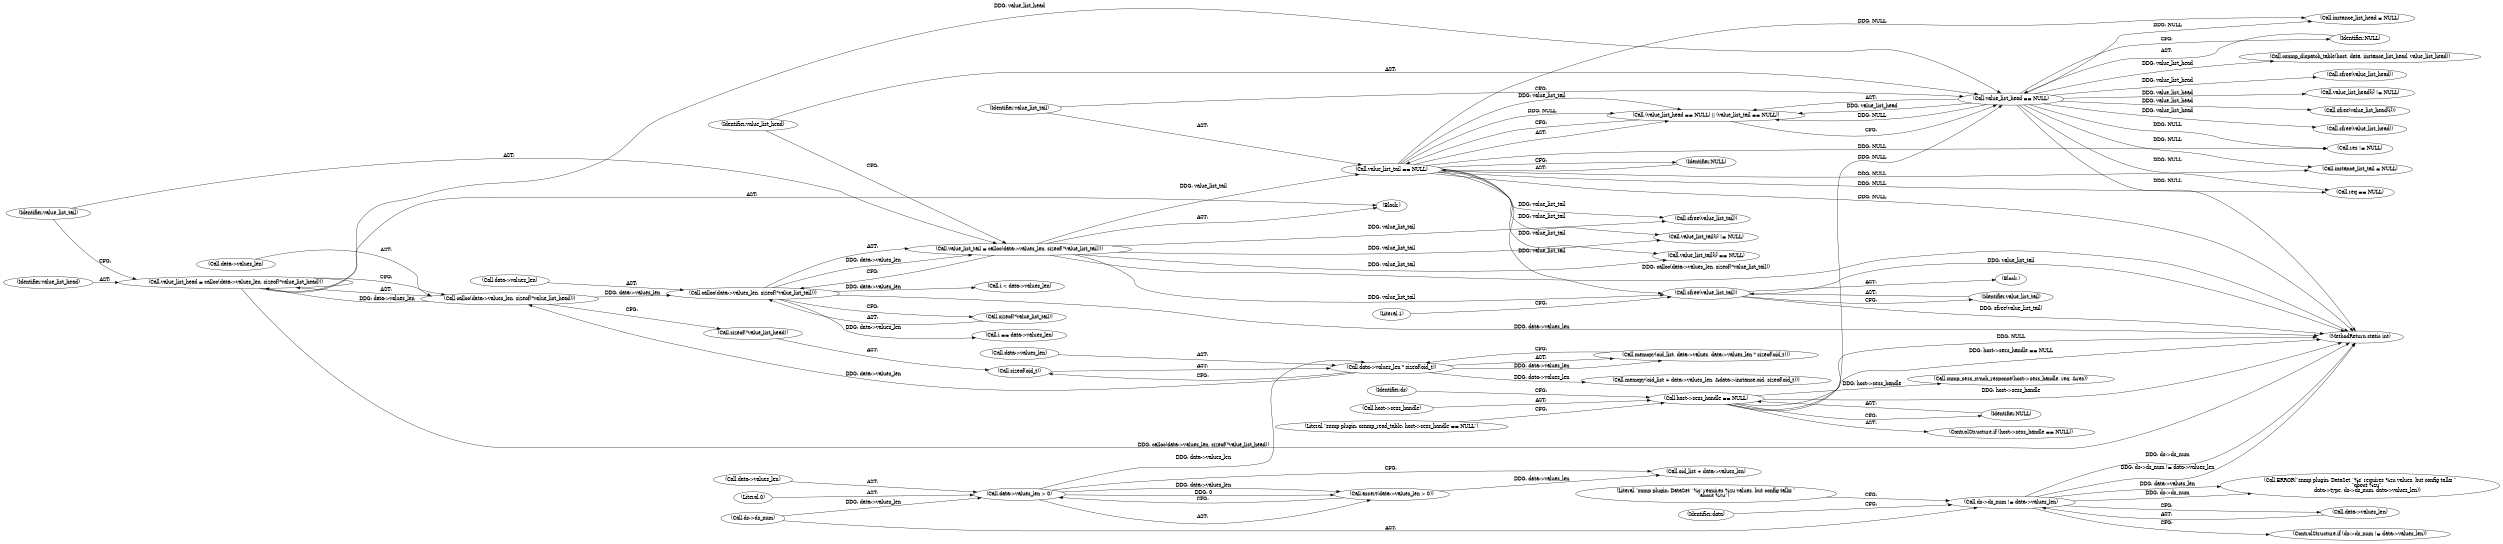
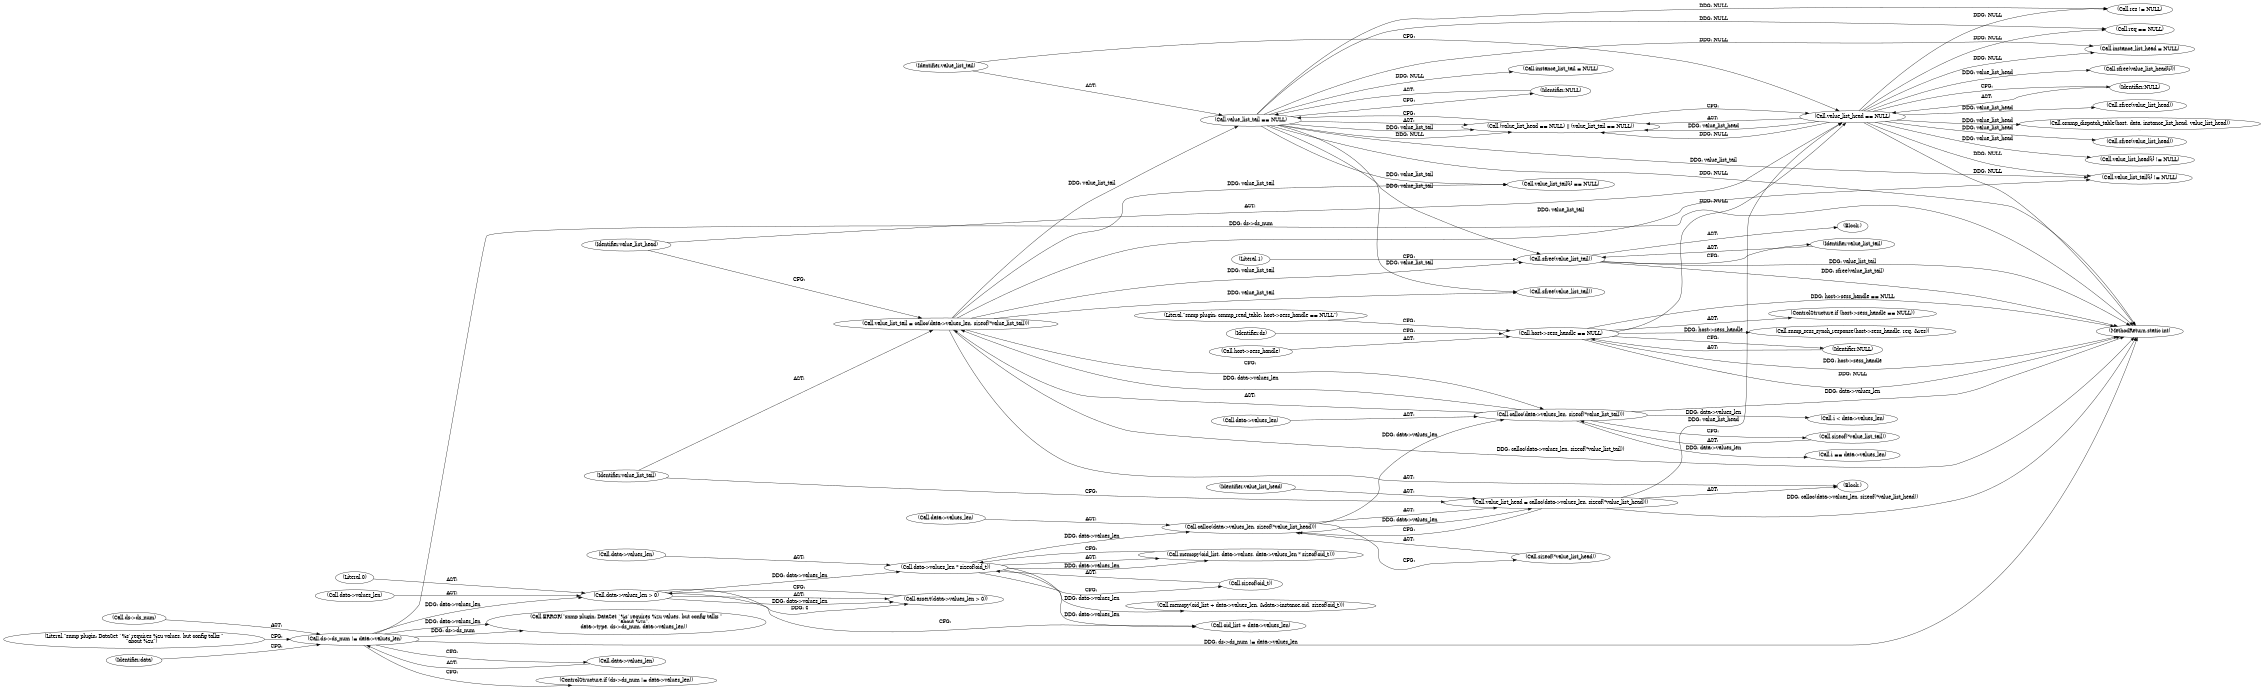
(2170, 151) -> (1975, 160)
(880, 359) -> (1409, 545)
(1548, 483) -> (1085, 623)
(880, 507) -> (474, 609)
